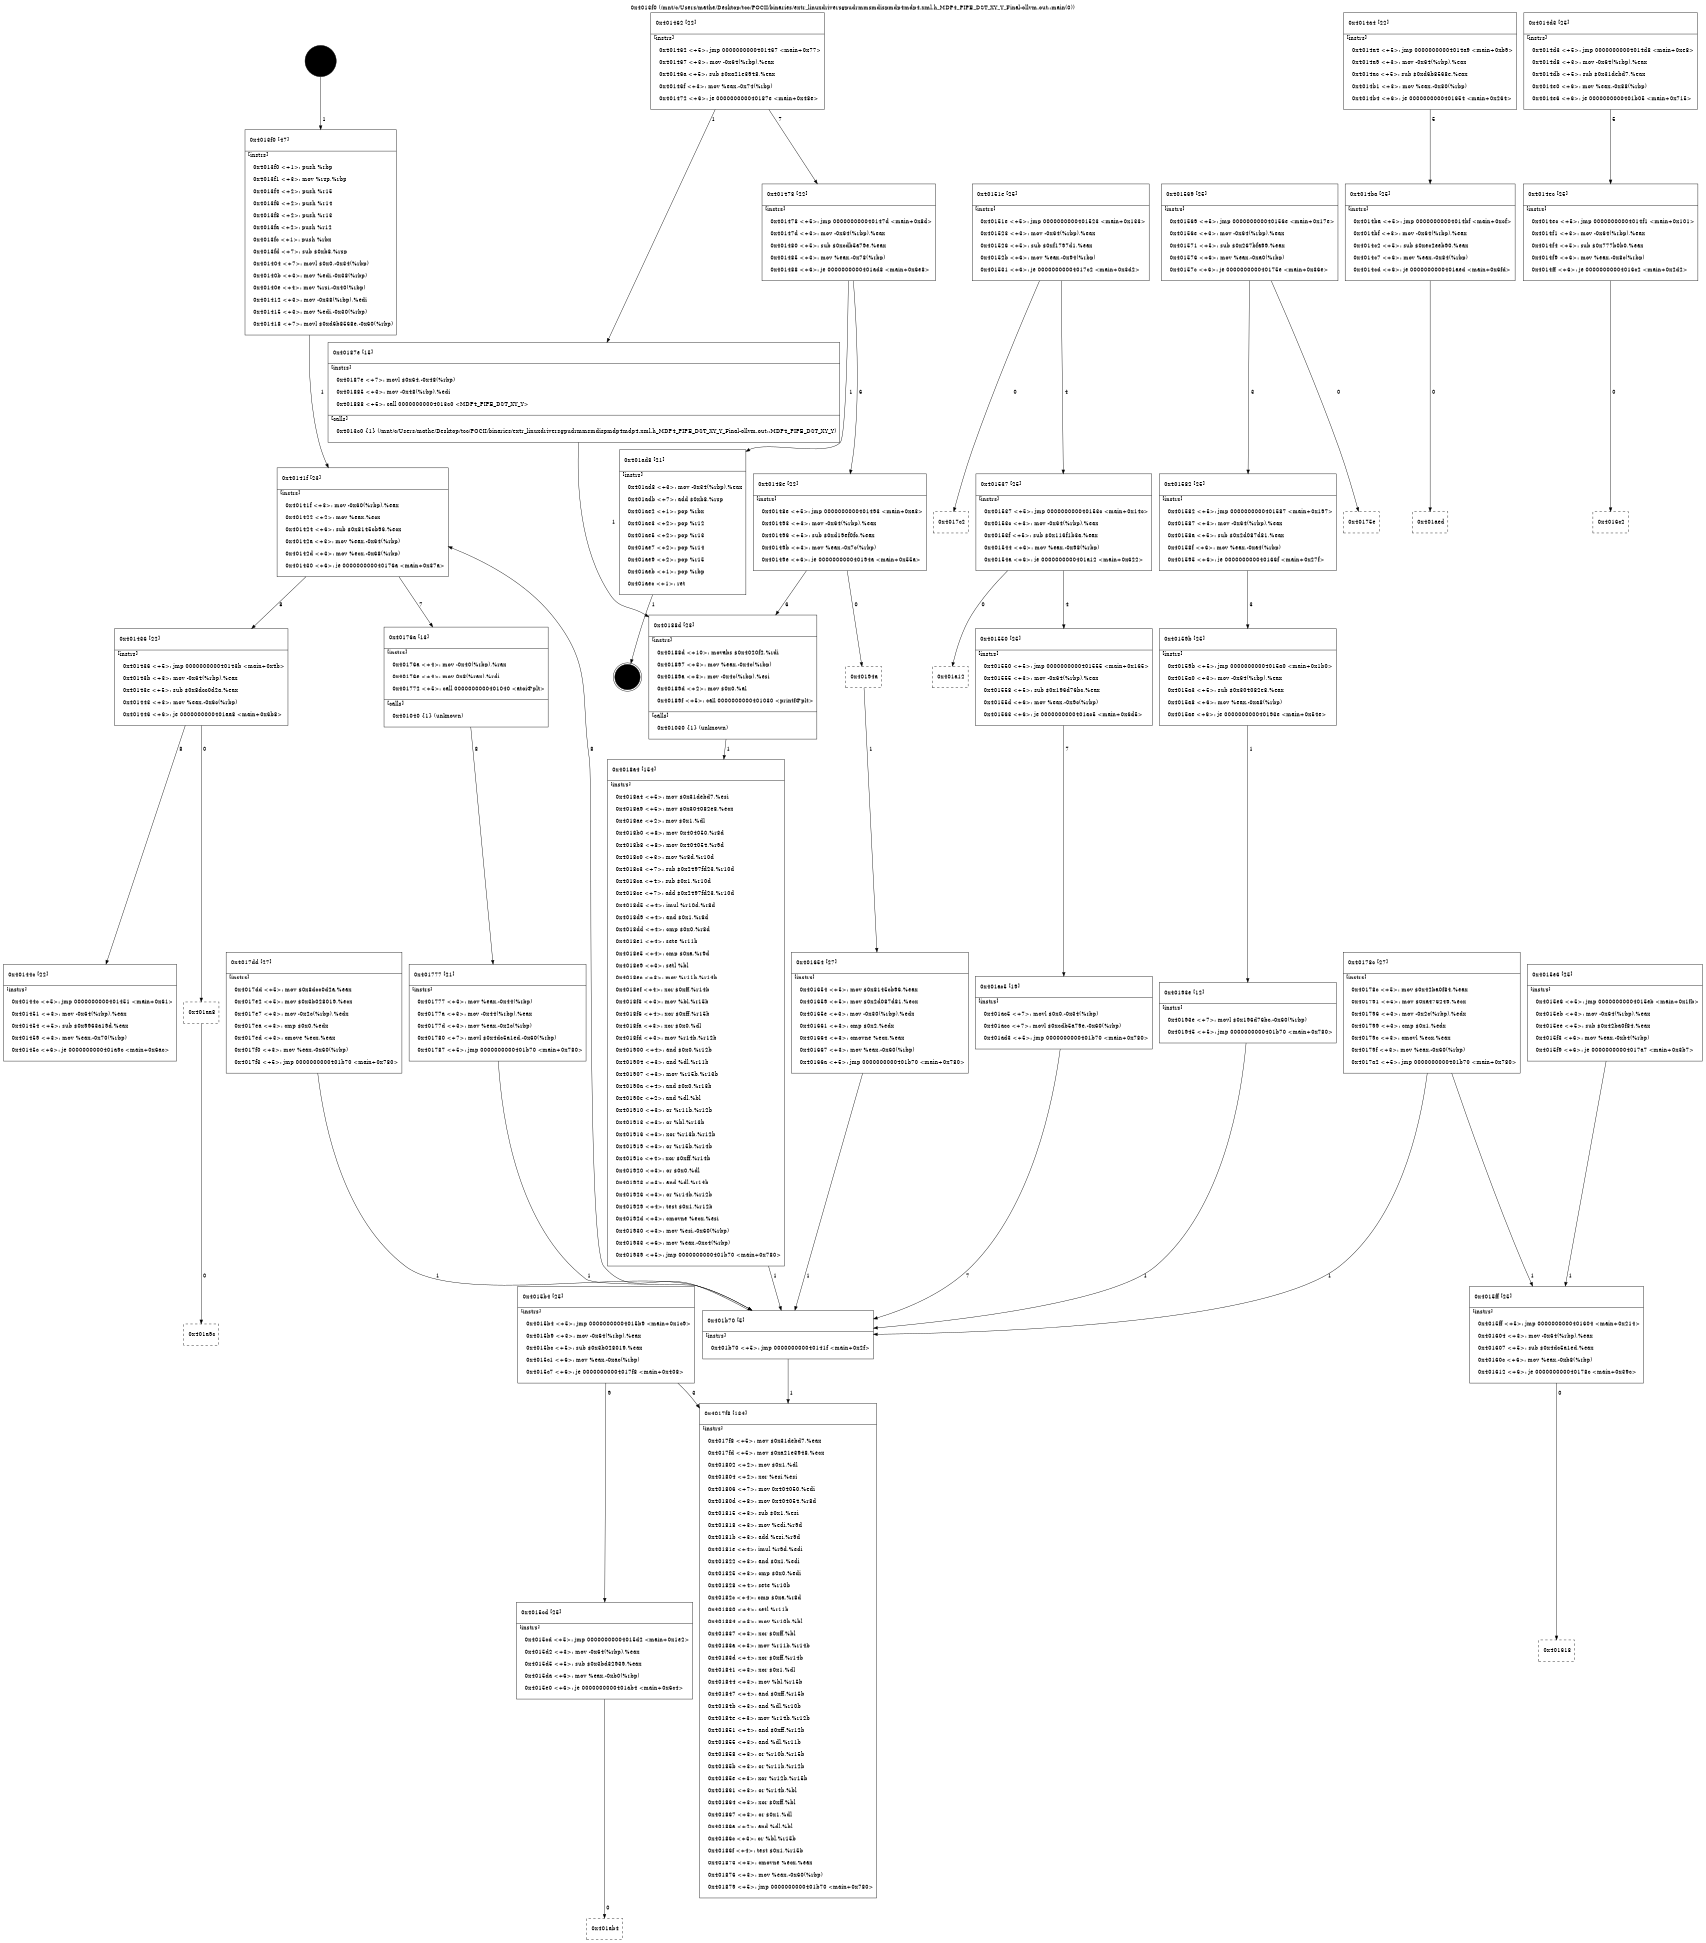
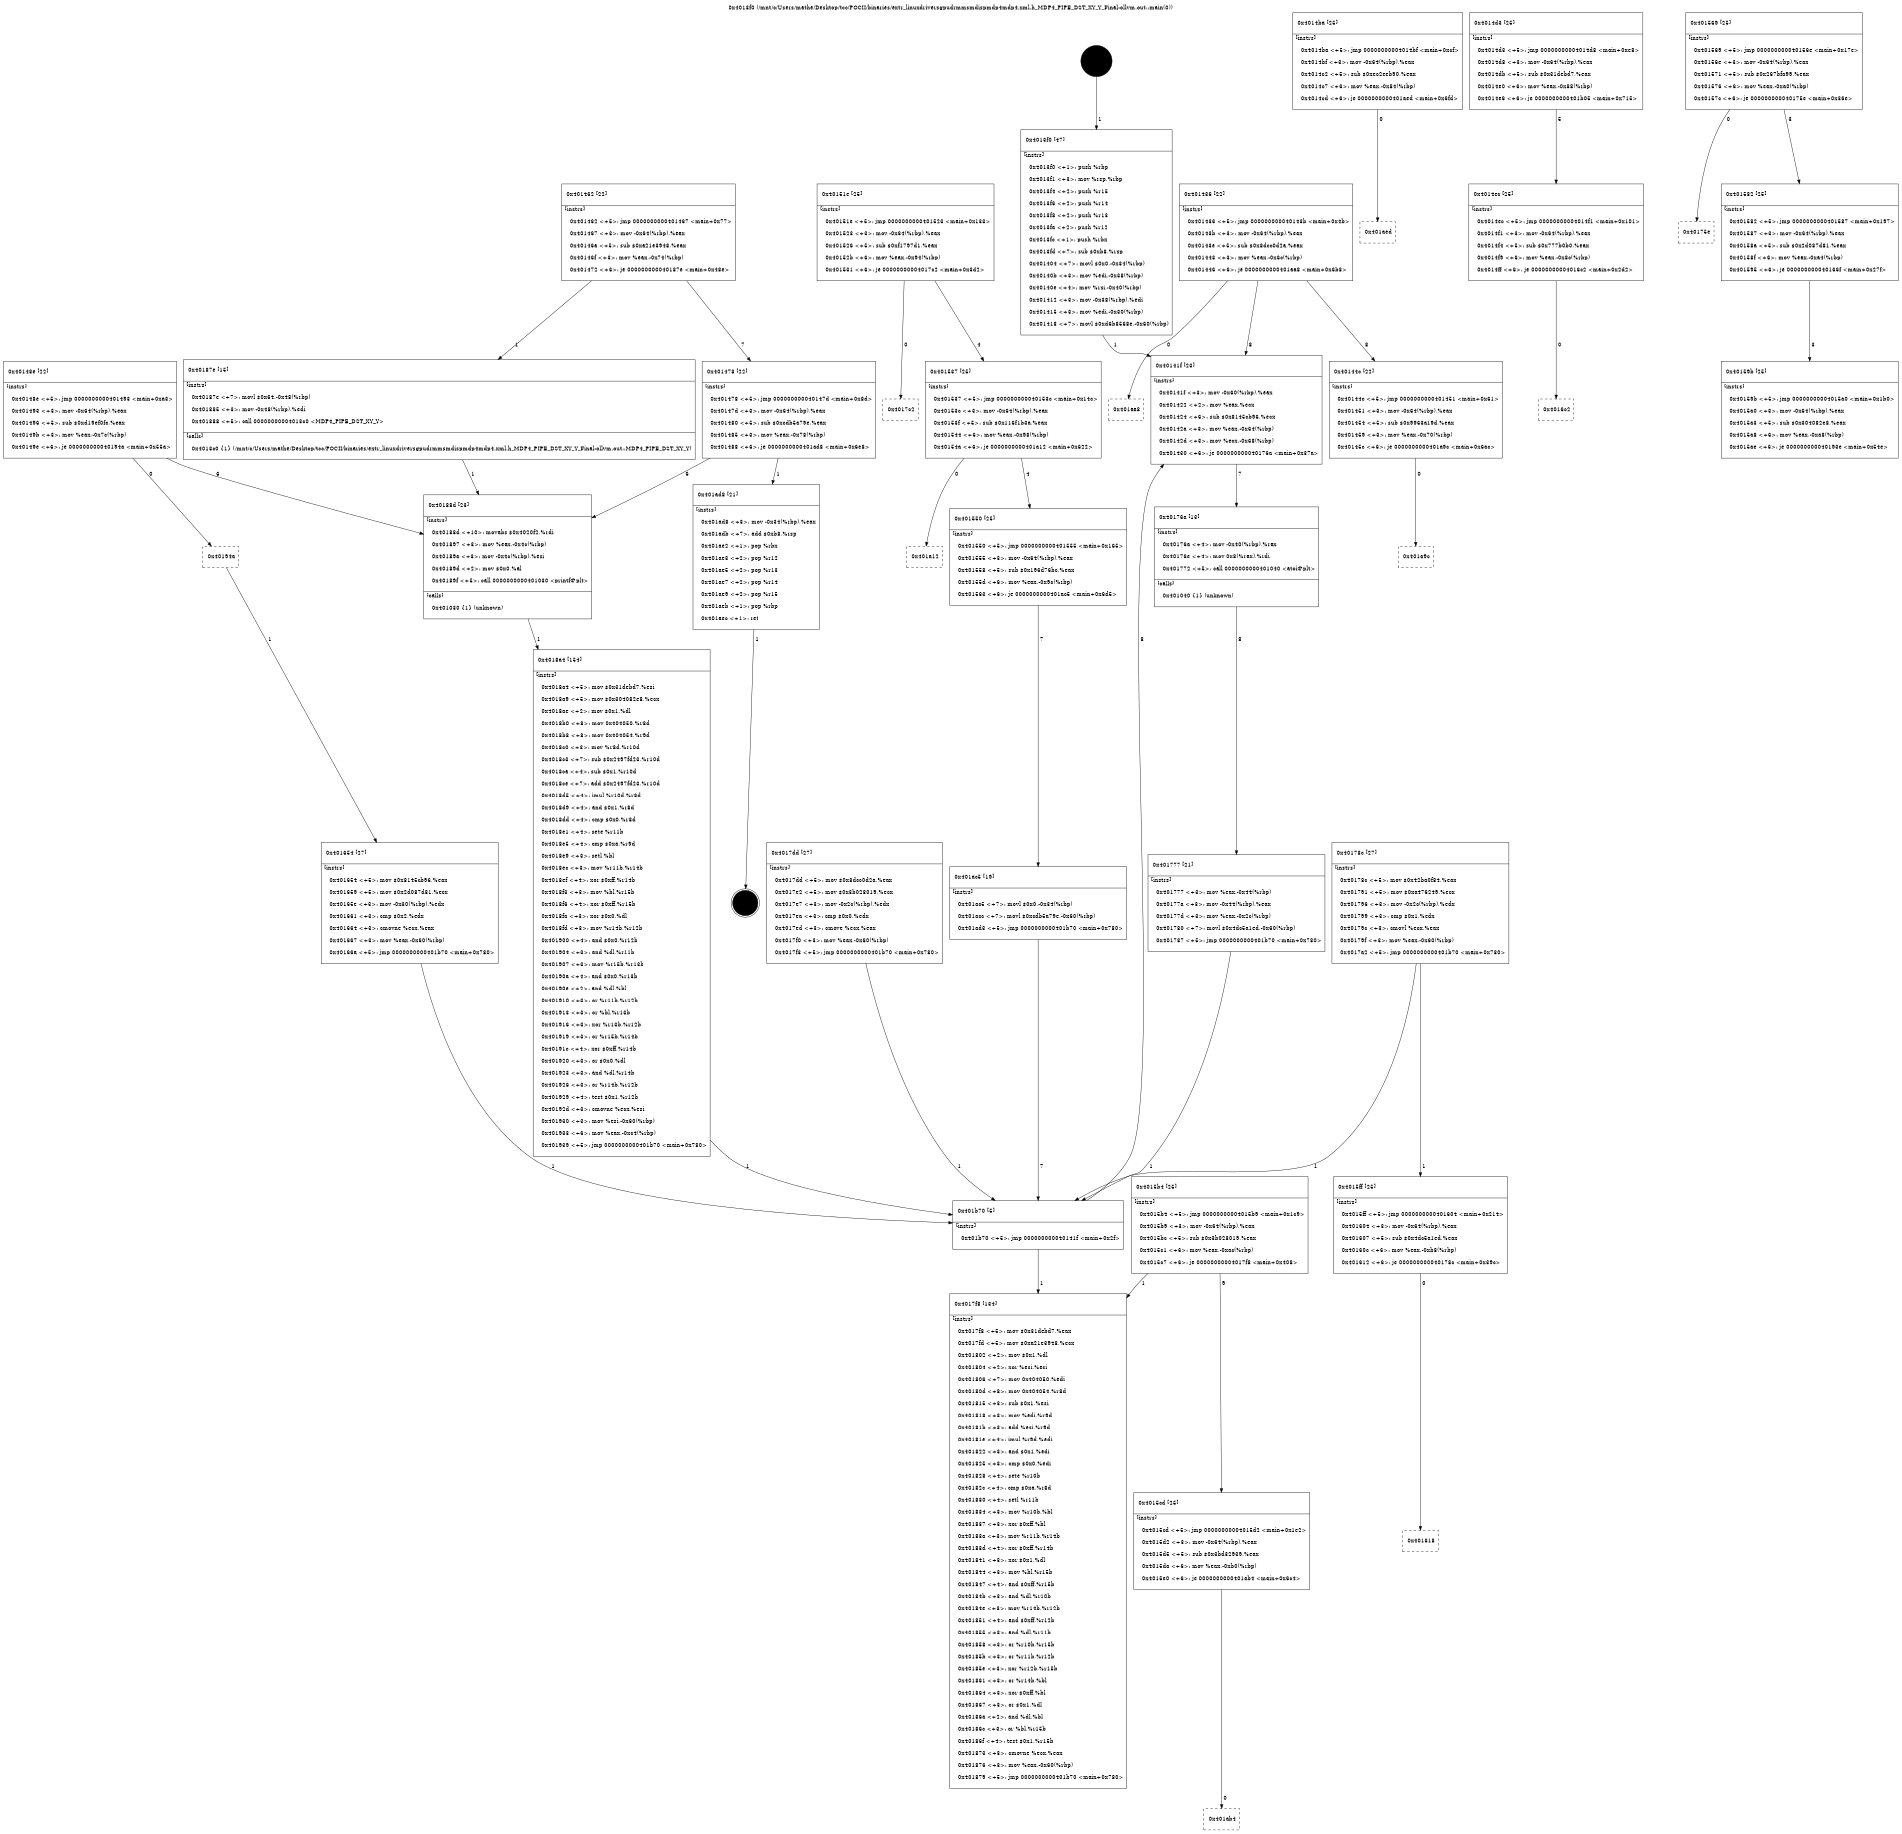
(1430, 61) -> none
(857, 376) -> (653, 488)
(280, 601) -> (1252, 316)
(1248, 1013) -> none
(1615, 1013) -> none
(201, 1172) -> (1416, 500)
(693, 1393) -> (1143, 1284)
